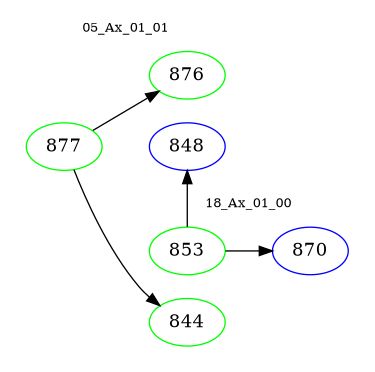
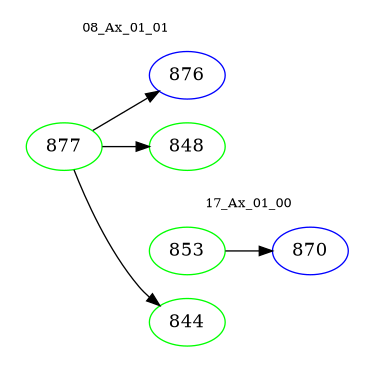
(126, 28) -> (126, 28)
(187, 75) -> (187, 75)
(187, 147) -> (187, 147)
(249, 204) -> (249, 204)
(187, 205) -> (119, 147)
